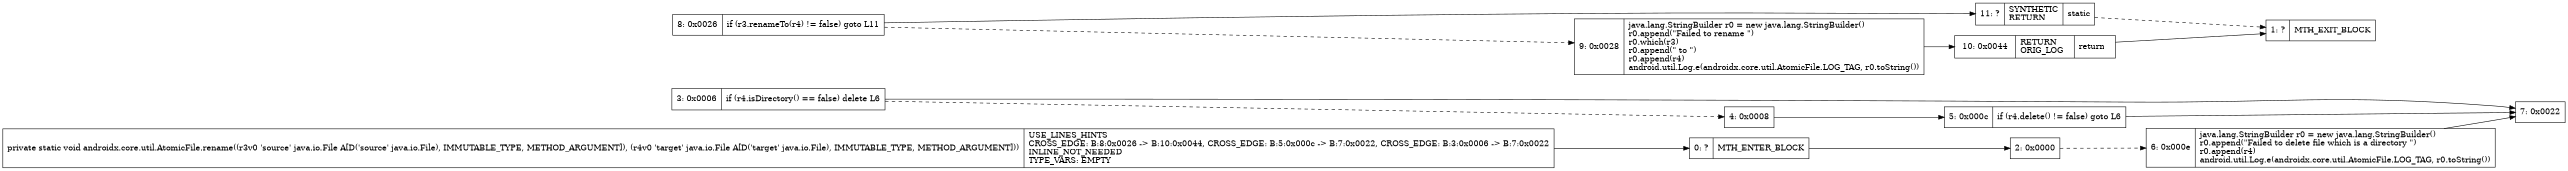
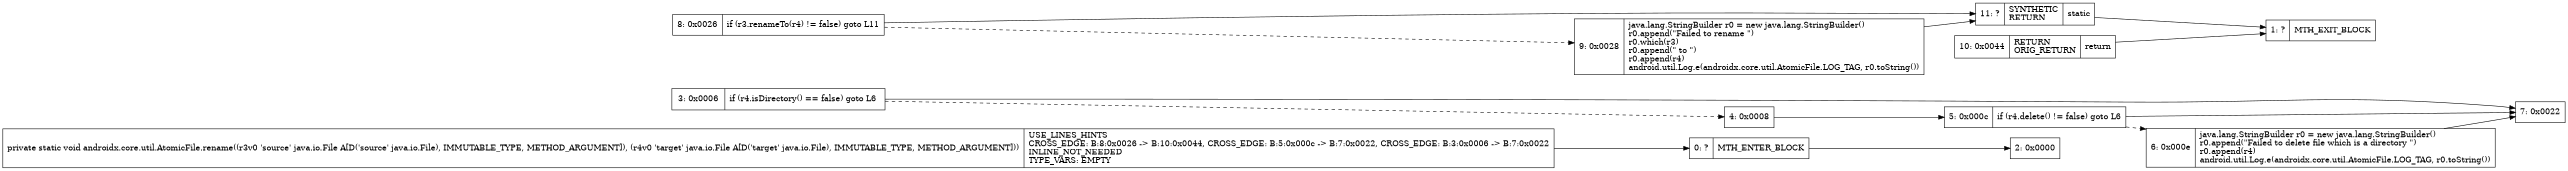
(2177, 22) -> (2177, 22)
(1936, 47) -> (1947, 24)
(2042, 51) -> (2045, 51)
(803, 99) -> (803, 99)
(2100, 148) -> (2133, 128)
